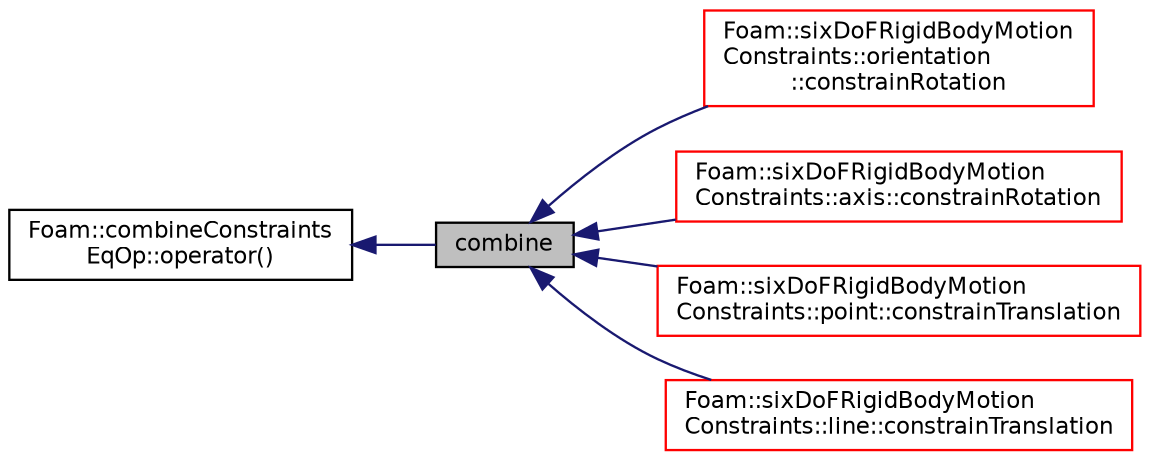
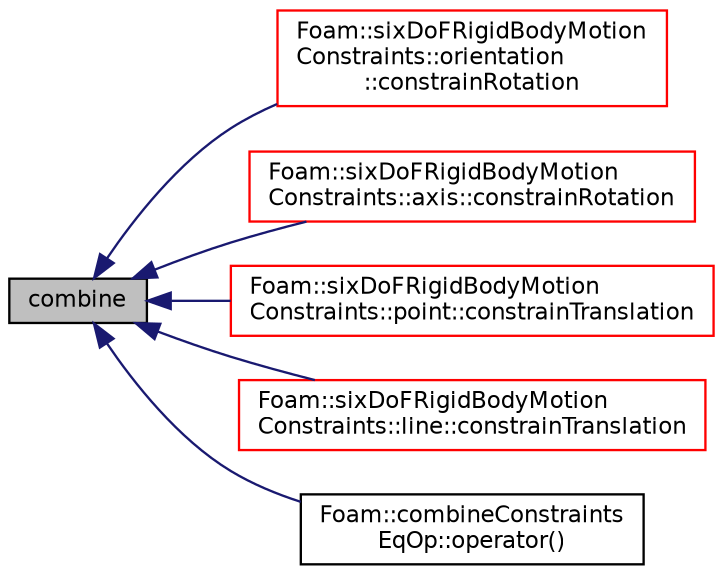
(406, 245) -> (190, 440)
